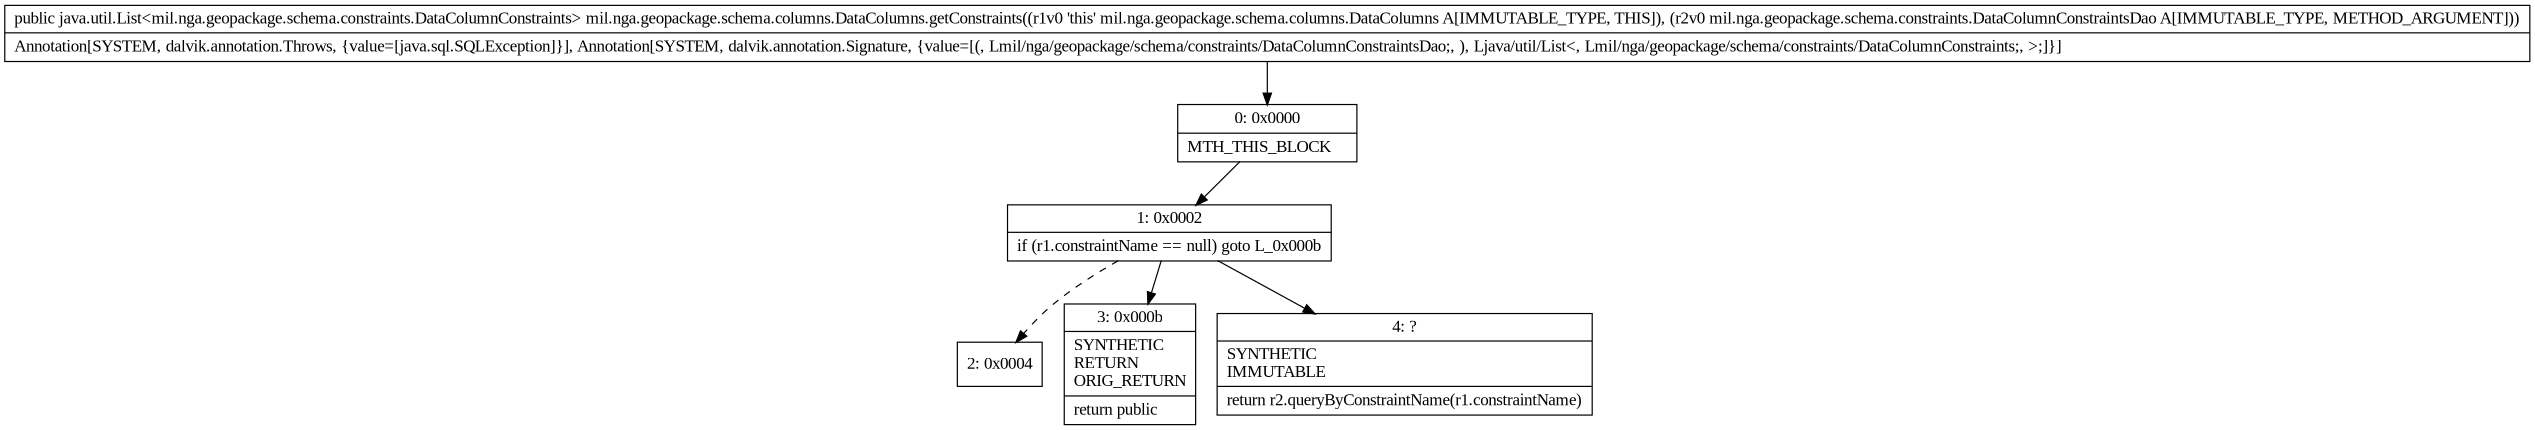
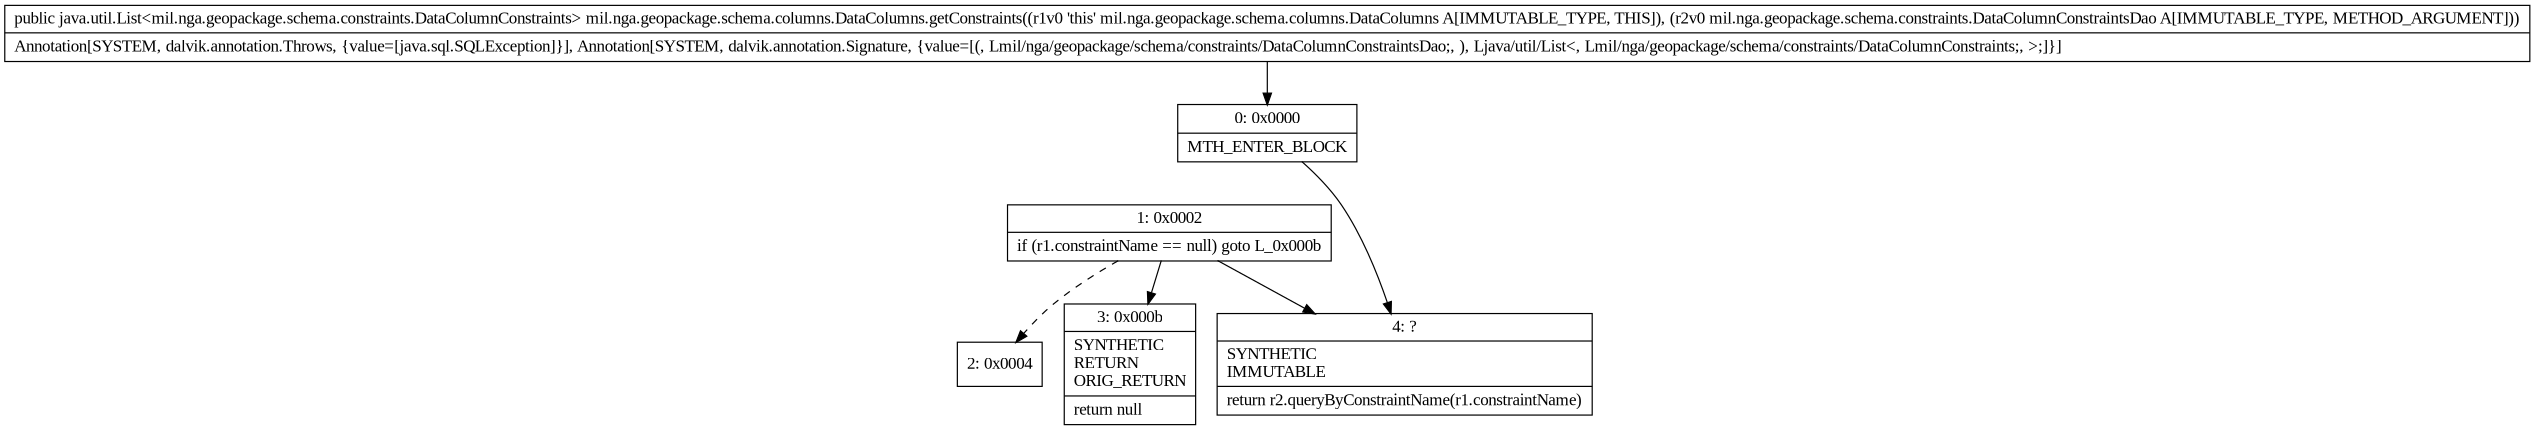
(1260, 147) -> (1267, 147)
(1222, 179) -> (1354, 226)
(1116, 410) -> (1108, 410)
